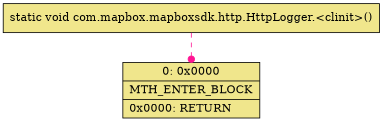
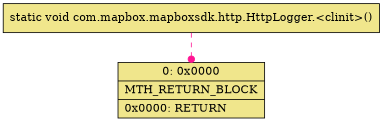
(191, 90) -> (191, 90)
